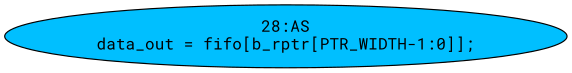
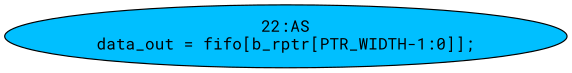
(286, 36) -> (286, 36)
